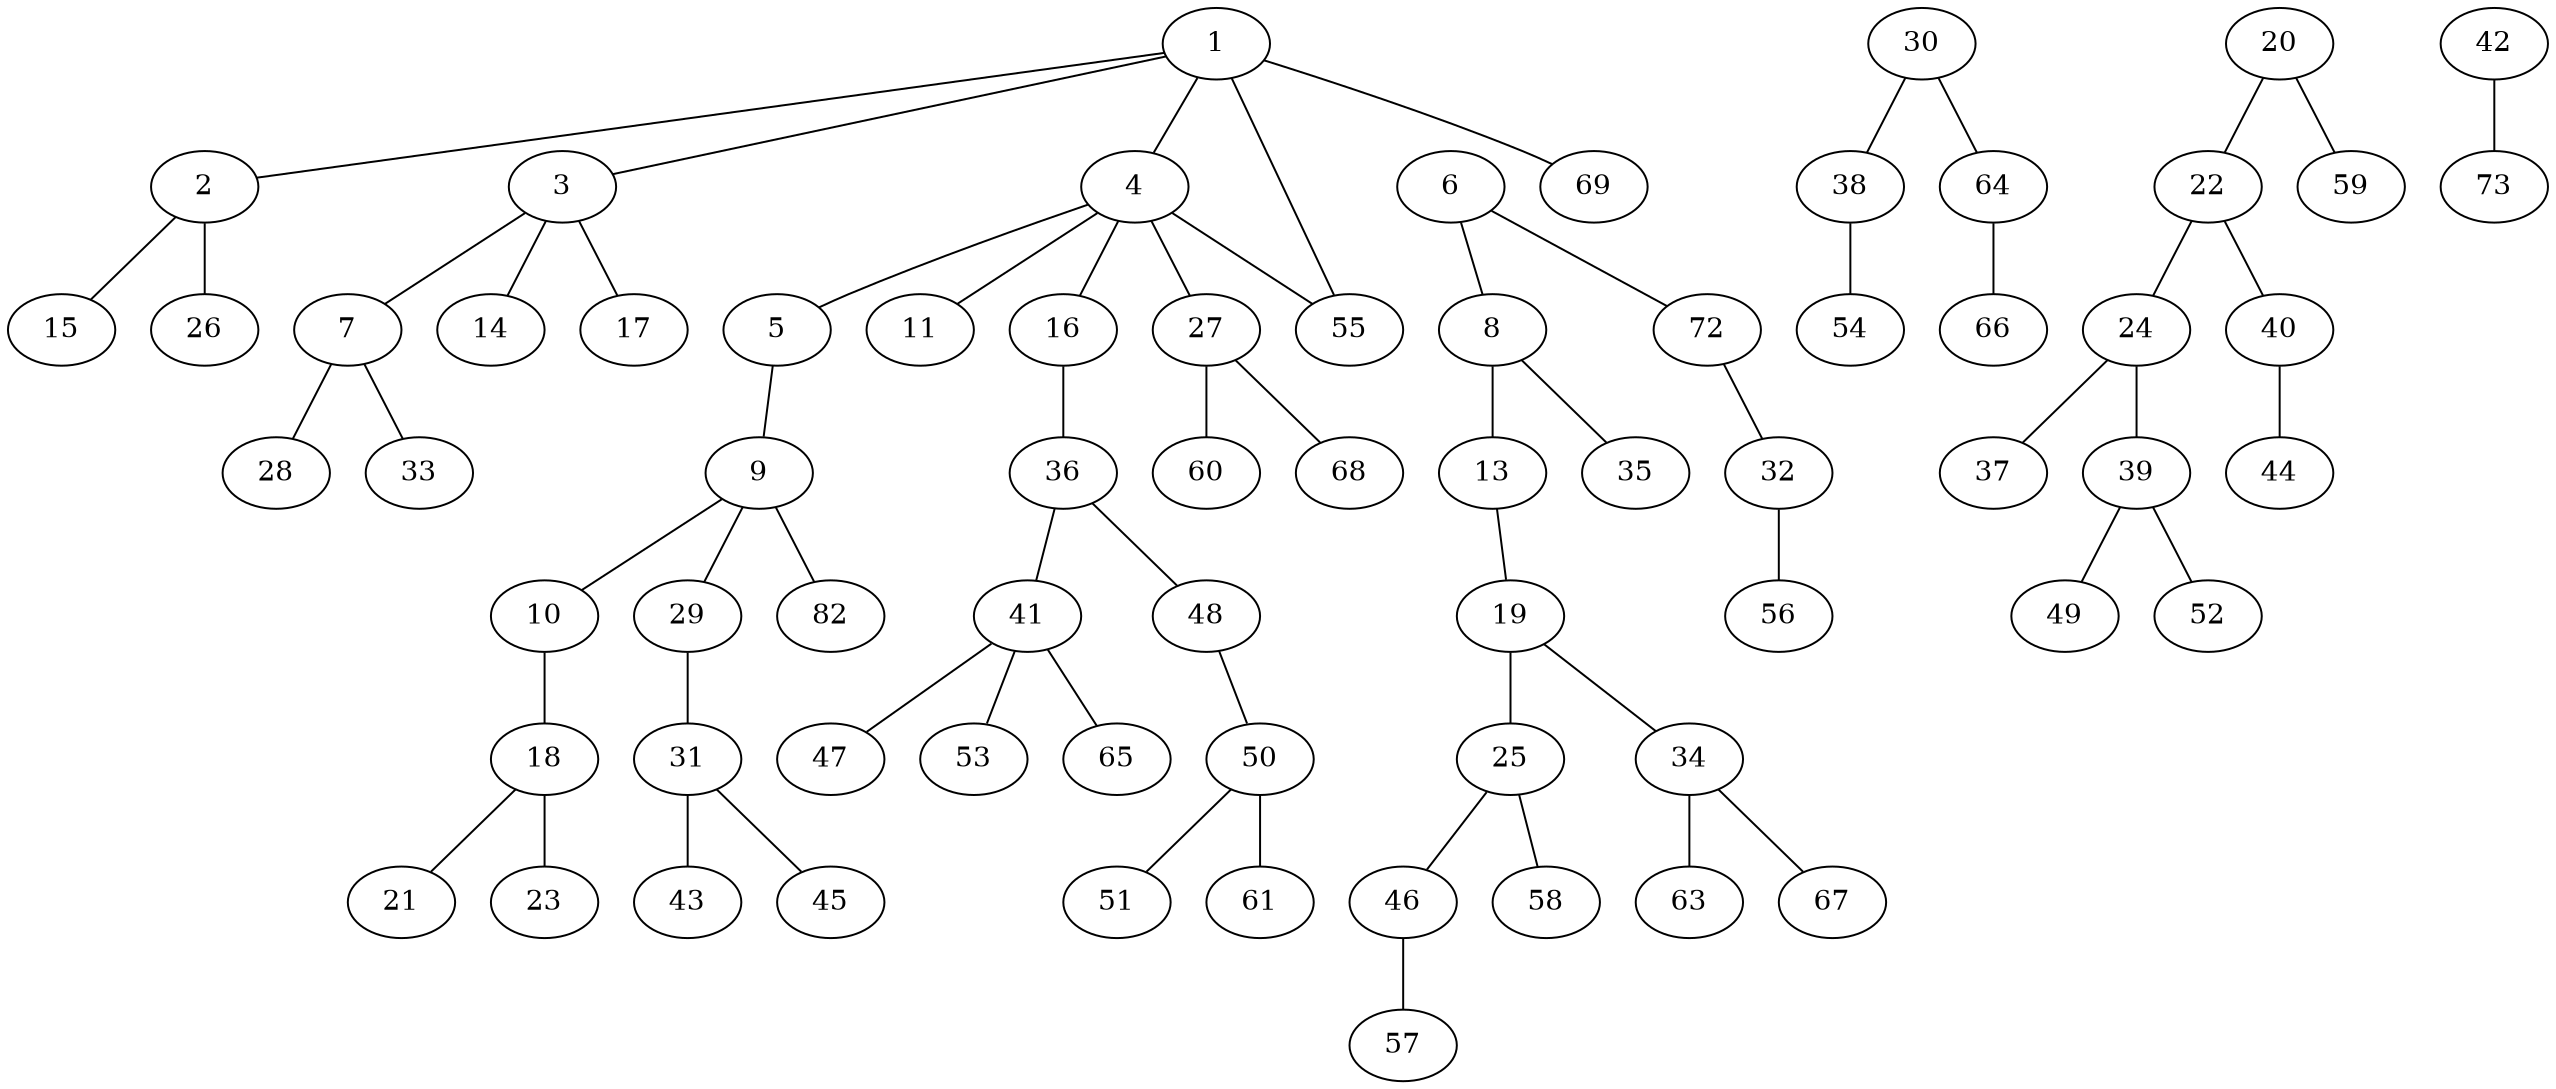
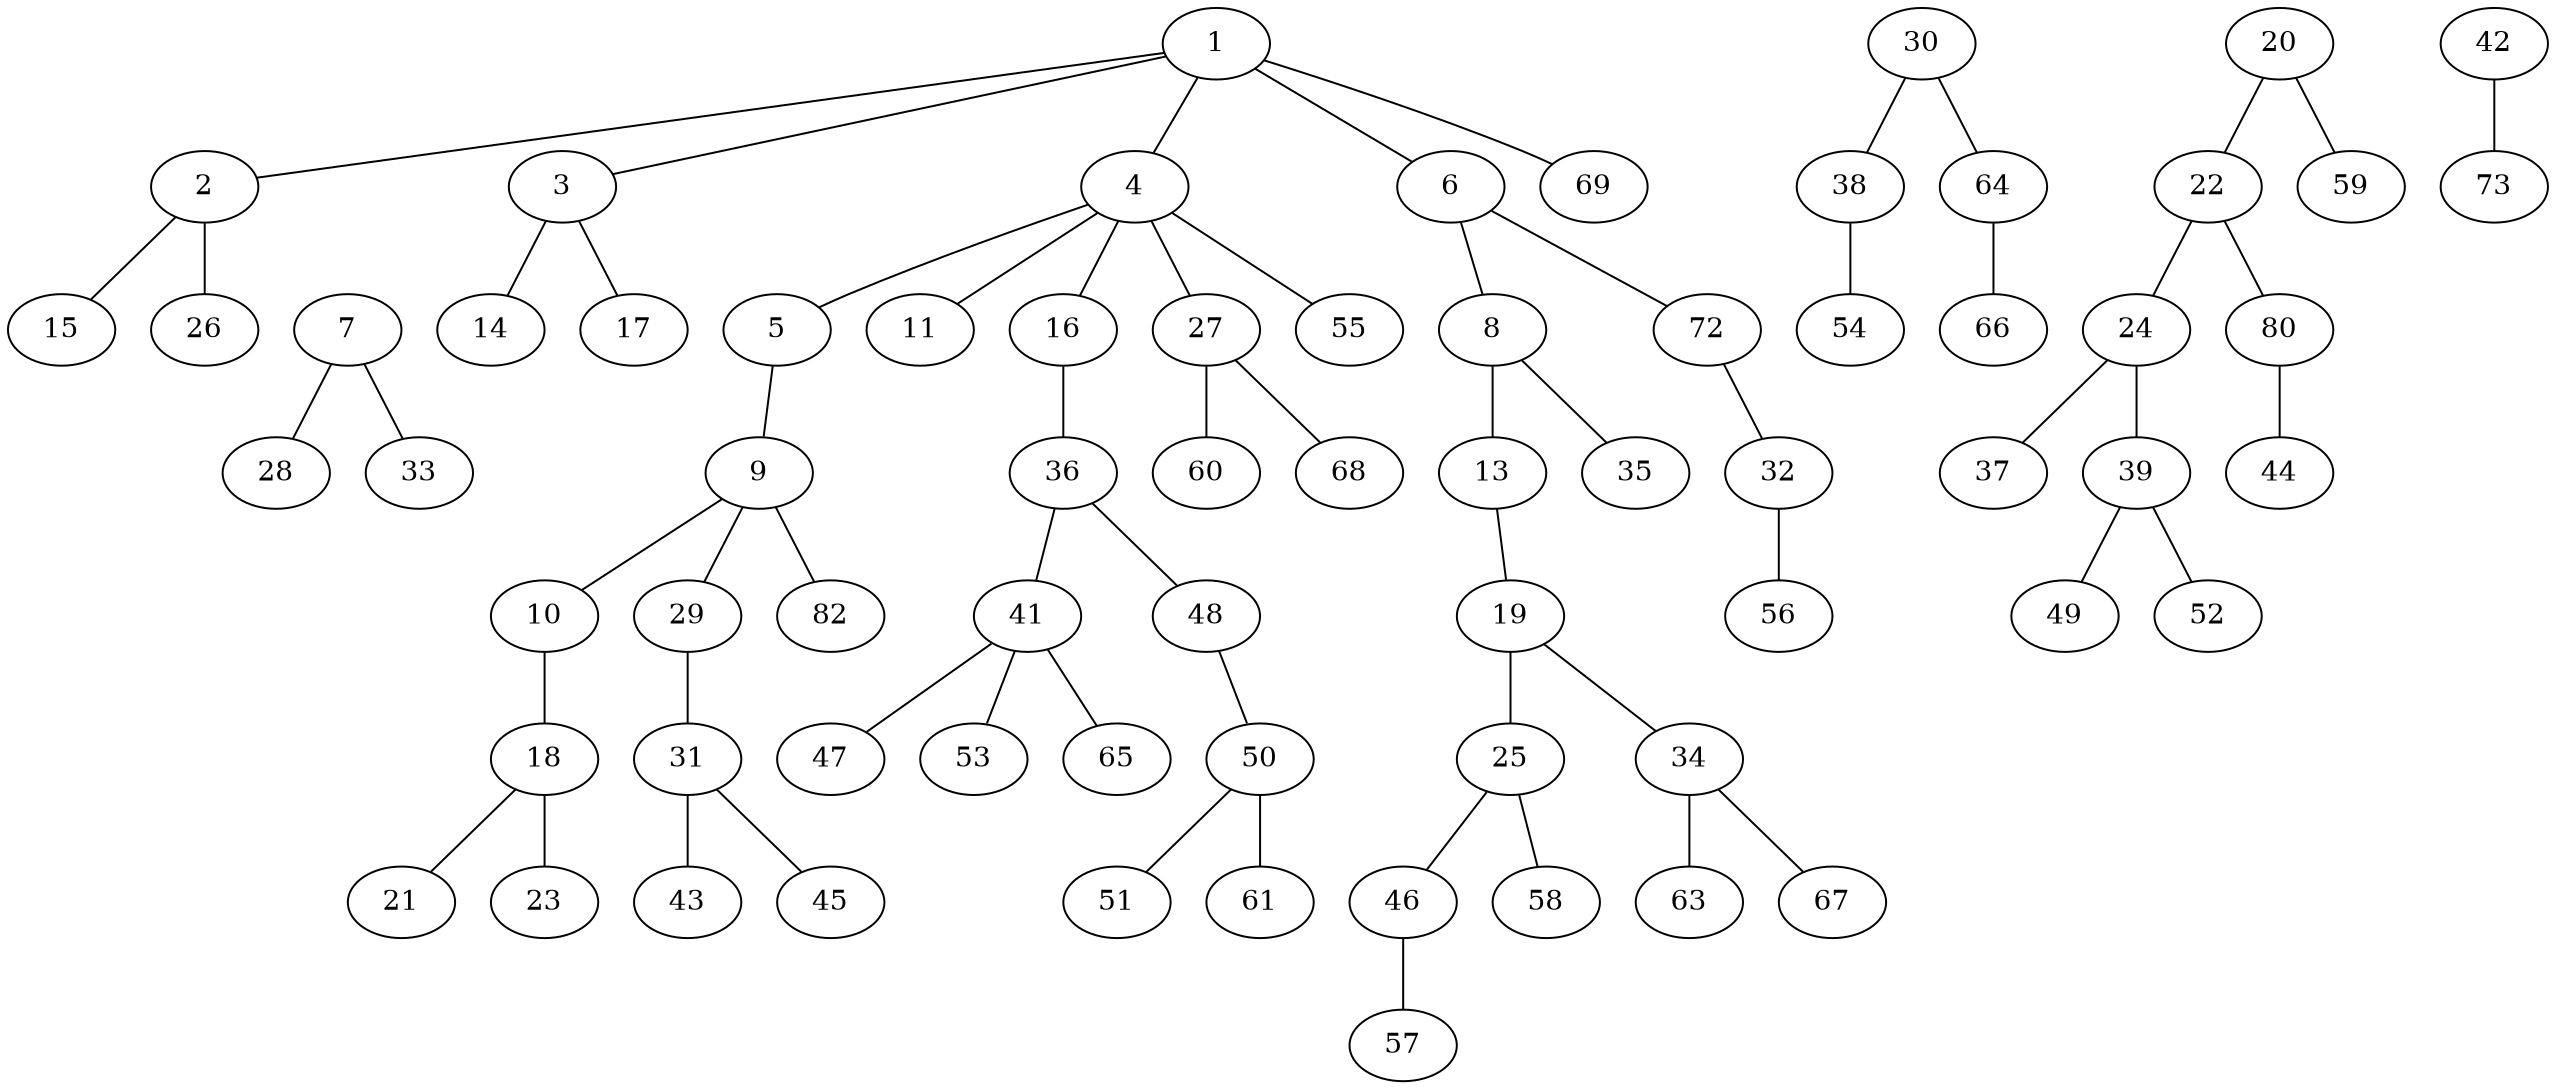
(1283, 187) -> (1334, 115)
(455, 259) -> none
(2280, 330) -> (2280, 330)
